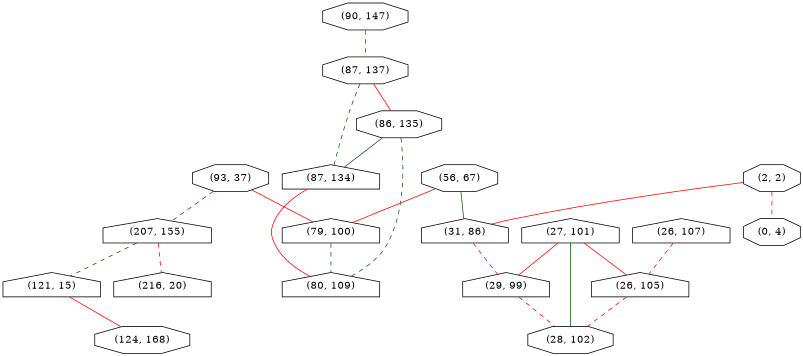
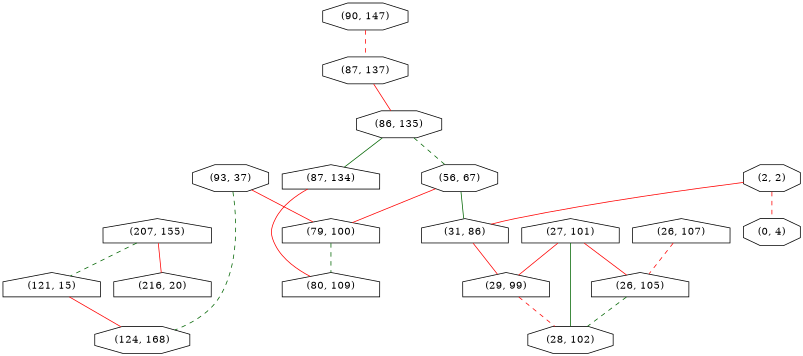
(345, 124) -> none
(193, 206) -> (230, 273)
(398, 216) -> (429, 151)
(160, 258) -> (160, 258)
(485, 259) -> (485, 259)
(607, 312) -> (607, 312)
